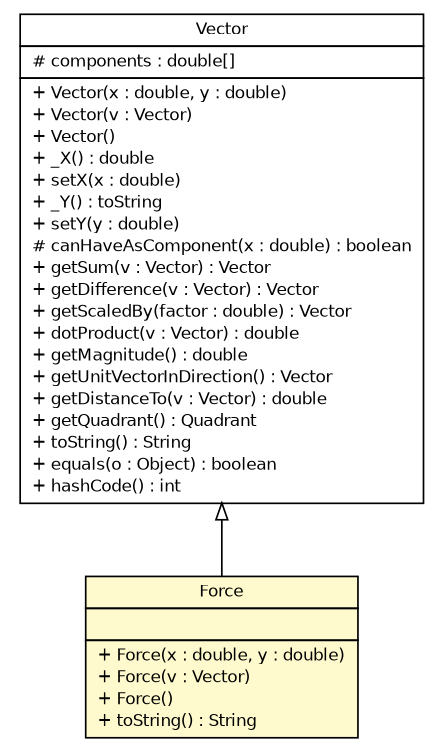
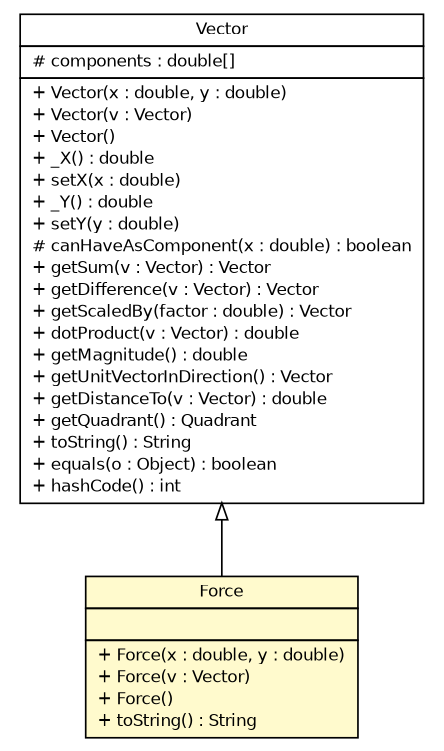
(97, 203) -> (93, 203)
